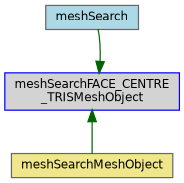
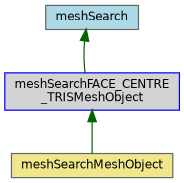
(100, 45) -> (84, 57)
